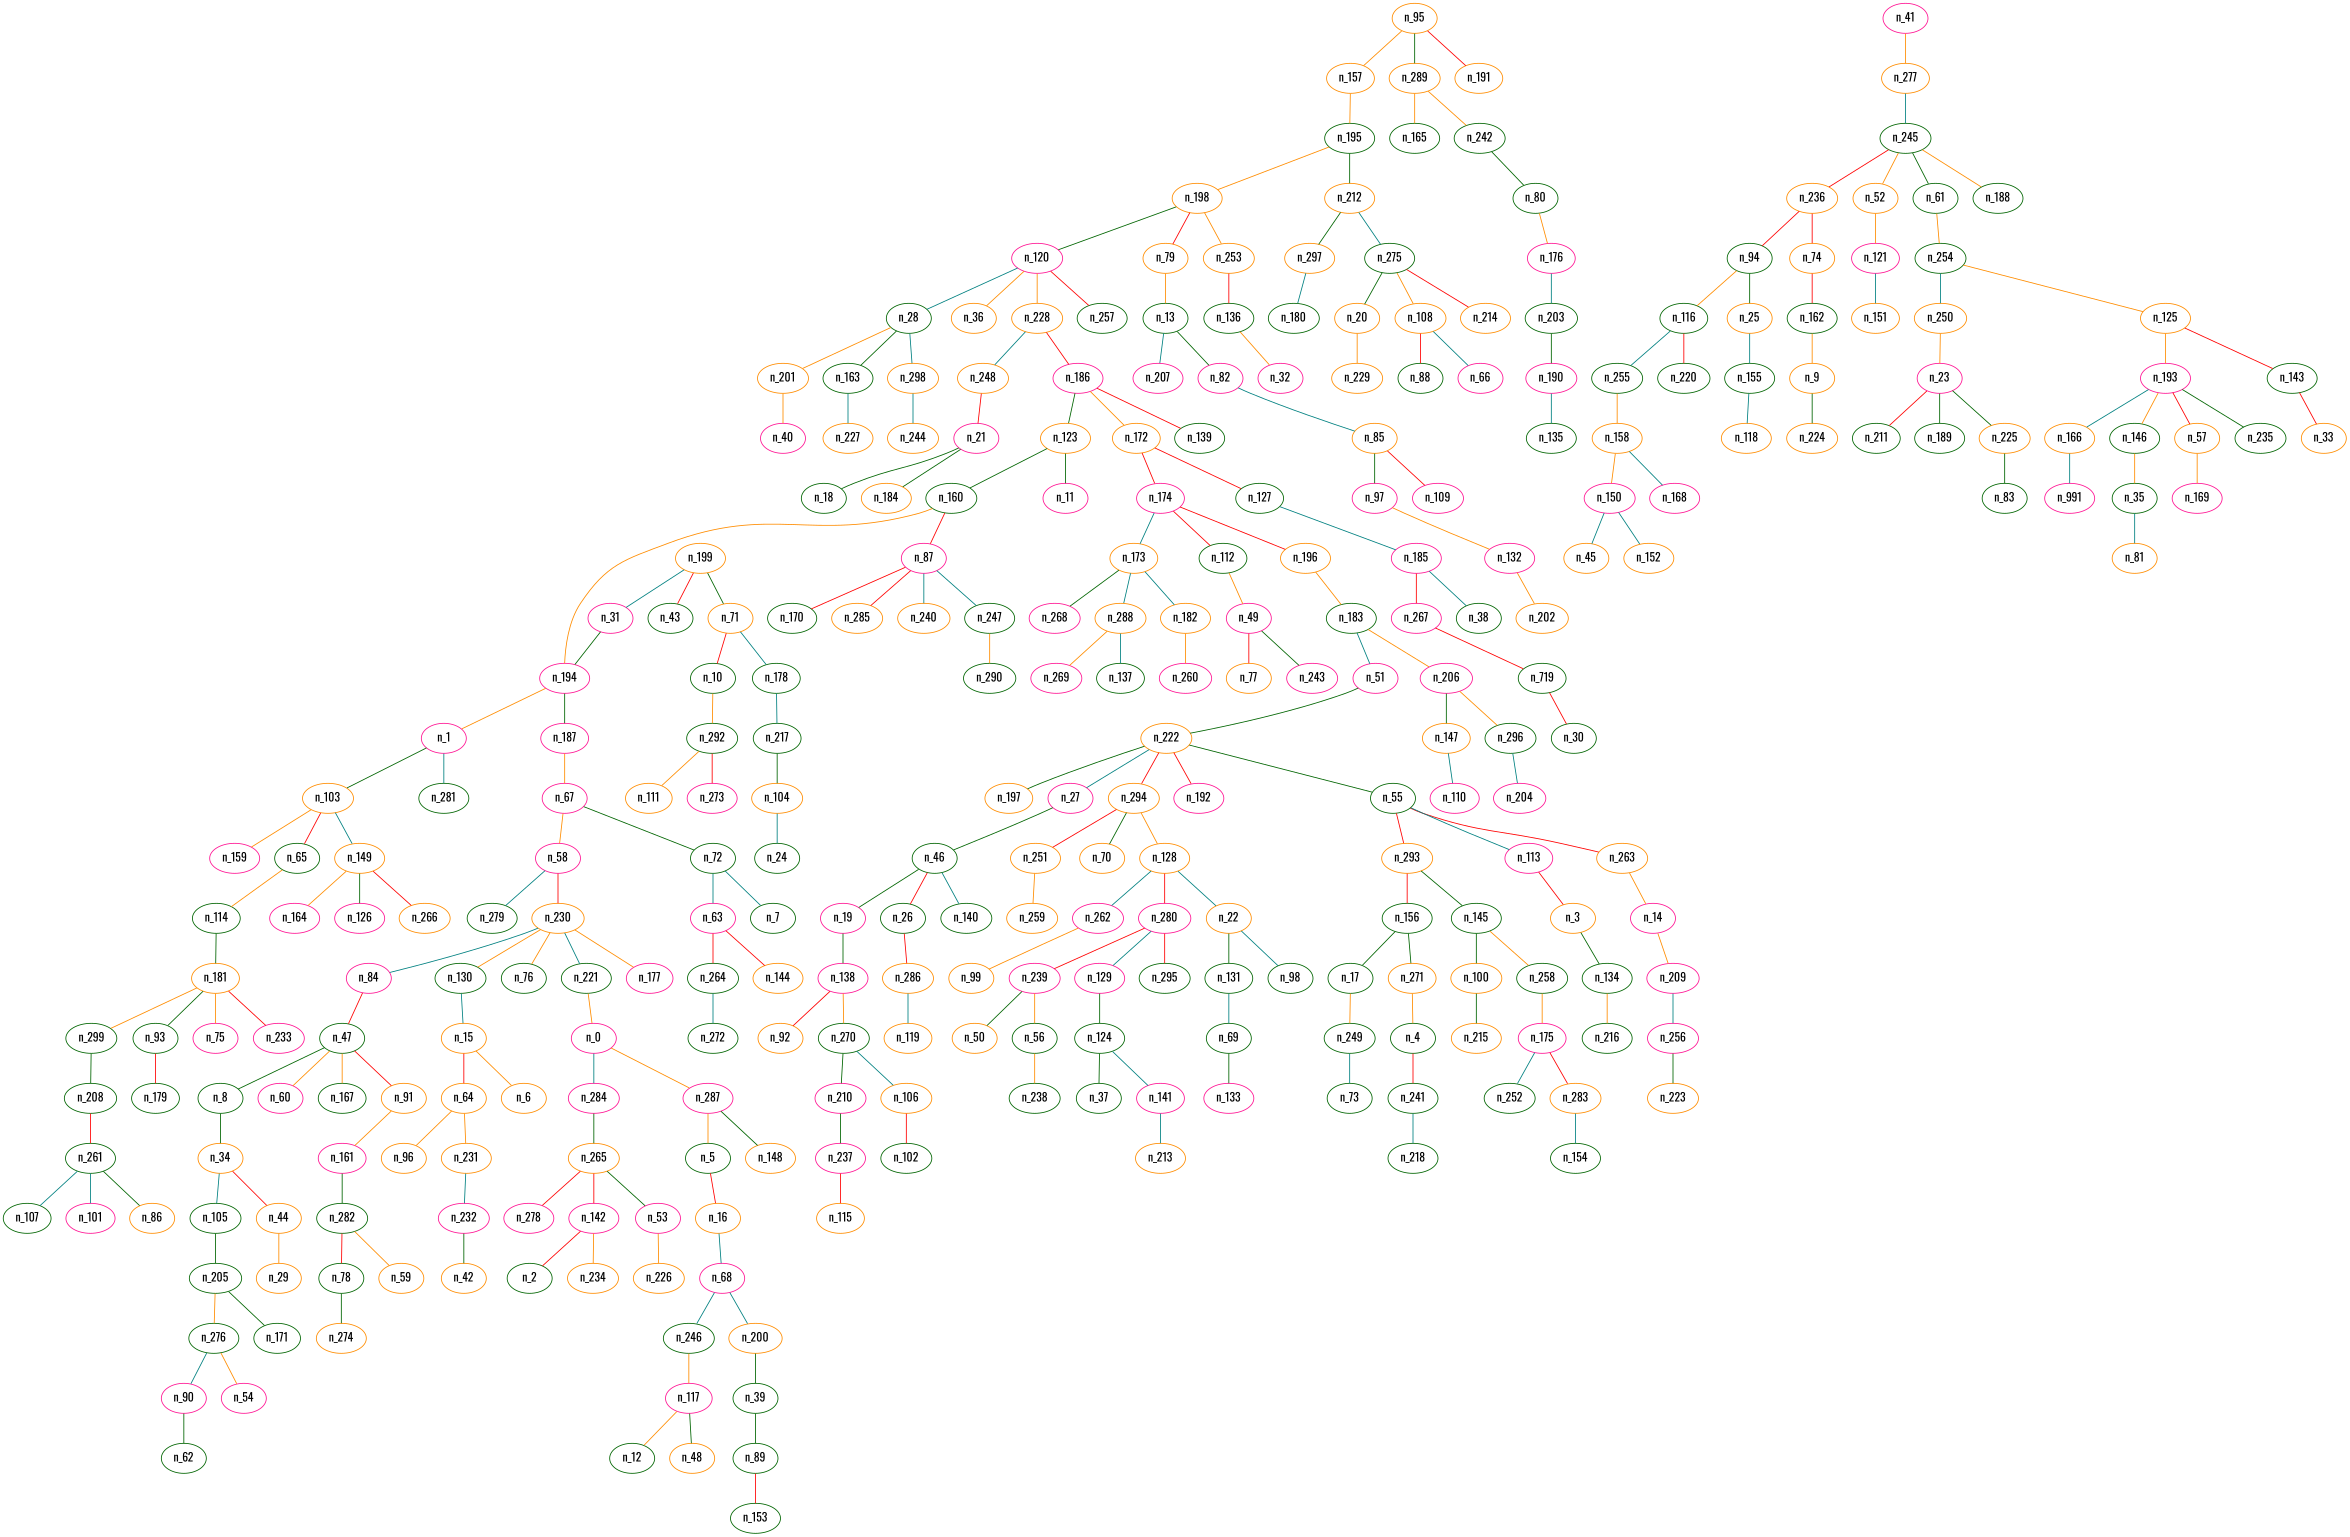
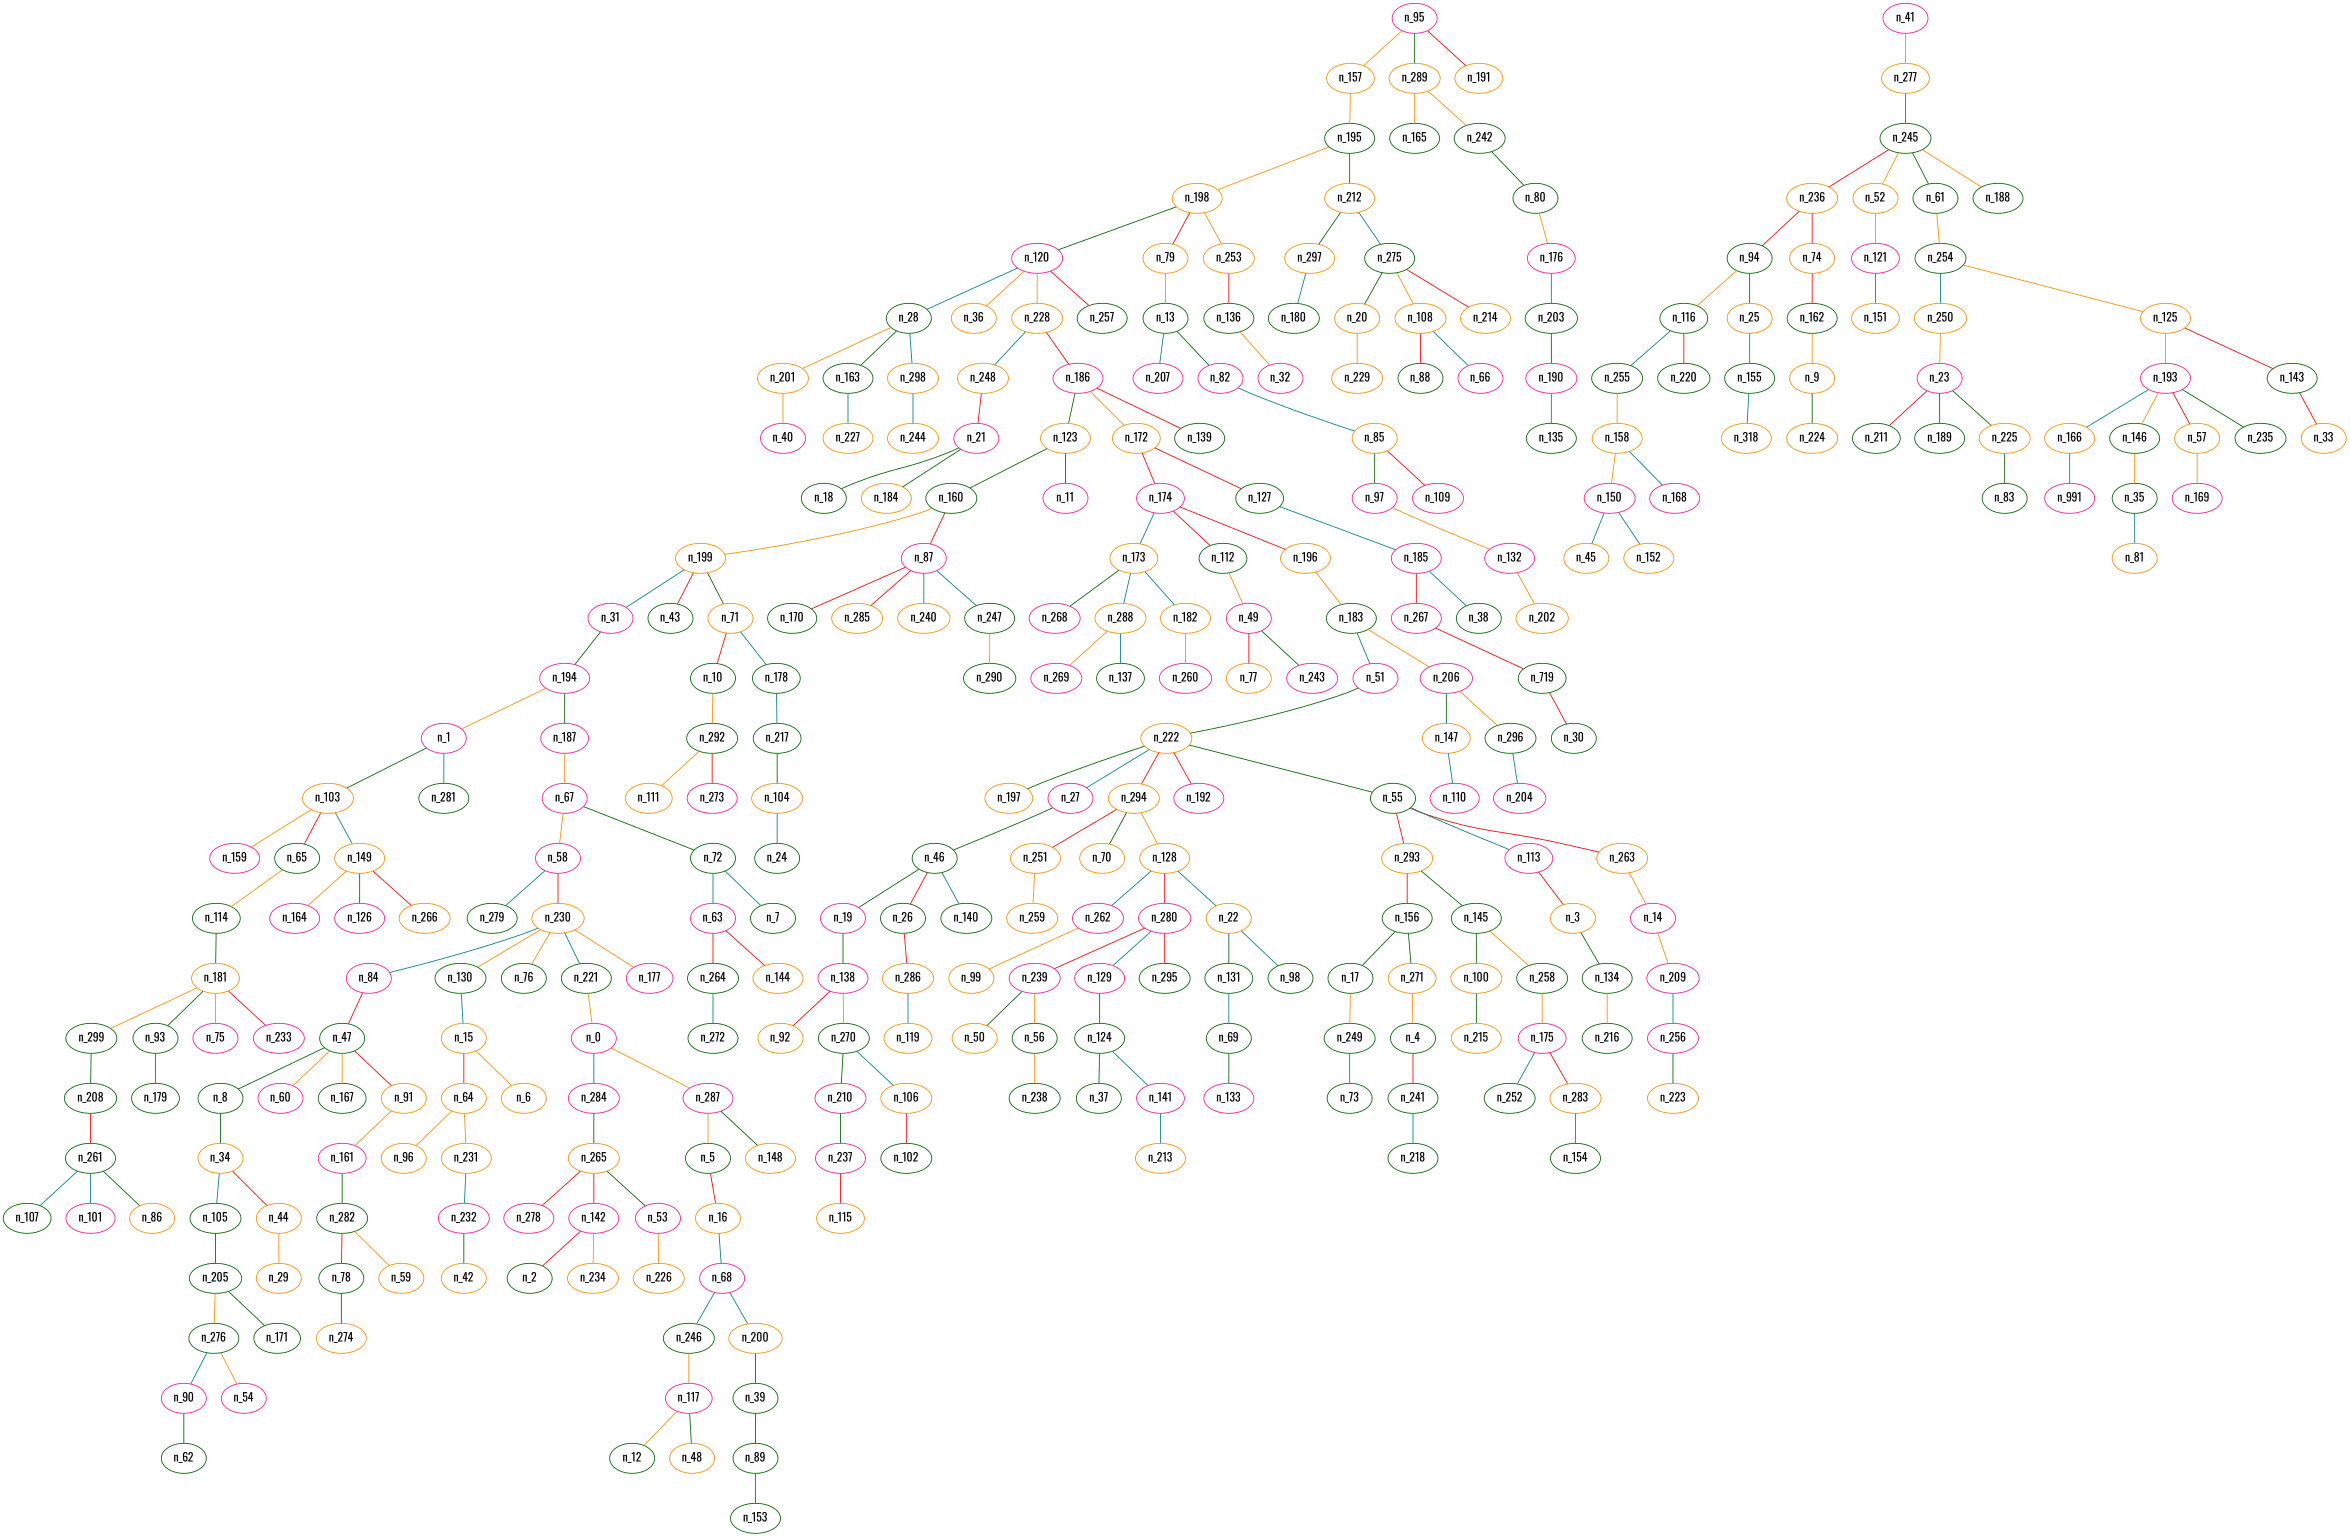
(1415, 18) -> (1415, 18)
(1746, 438) -> (1746, 438)
(715, 530) -> (829, 536)
